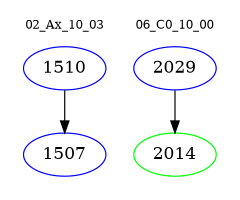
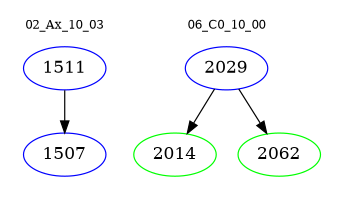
(65, 68) -> (65, 68)
none -> (279, 155)
